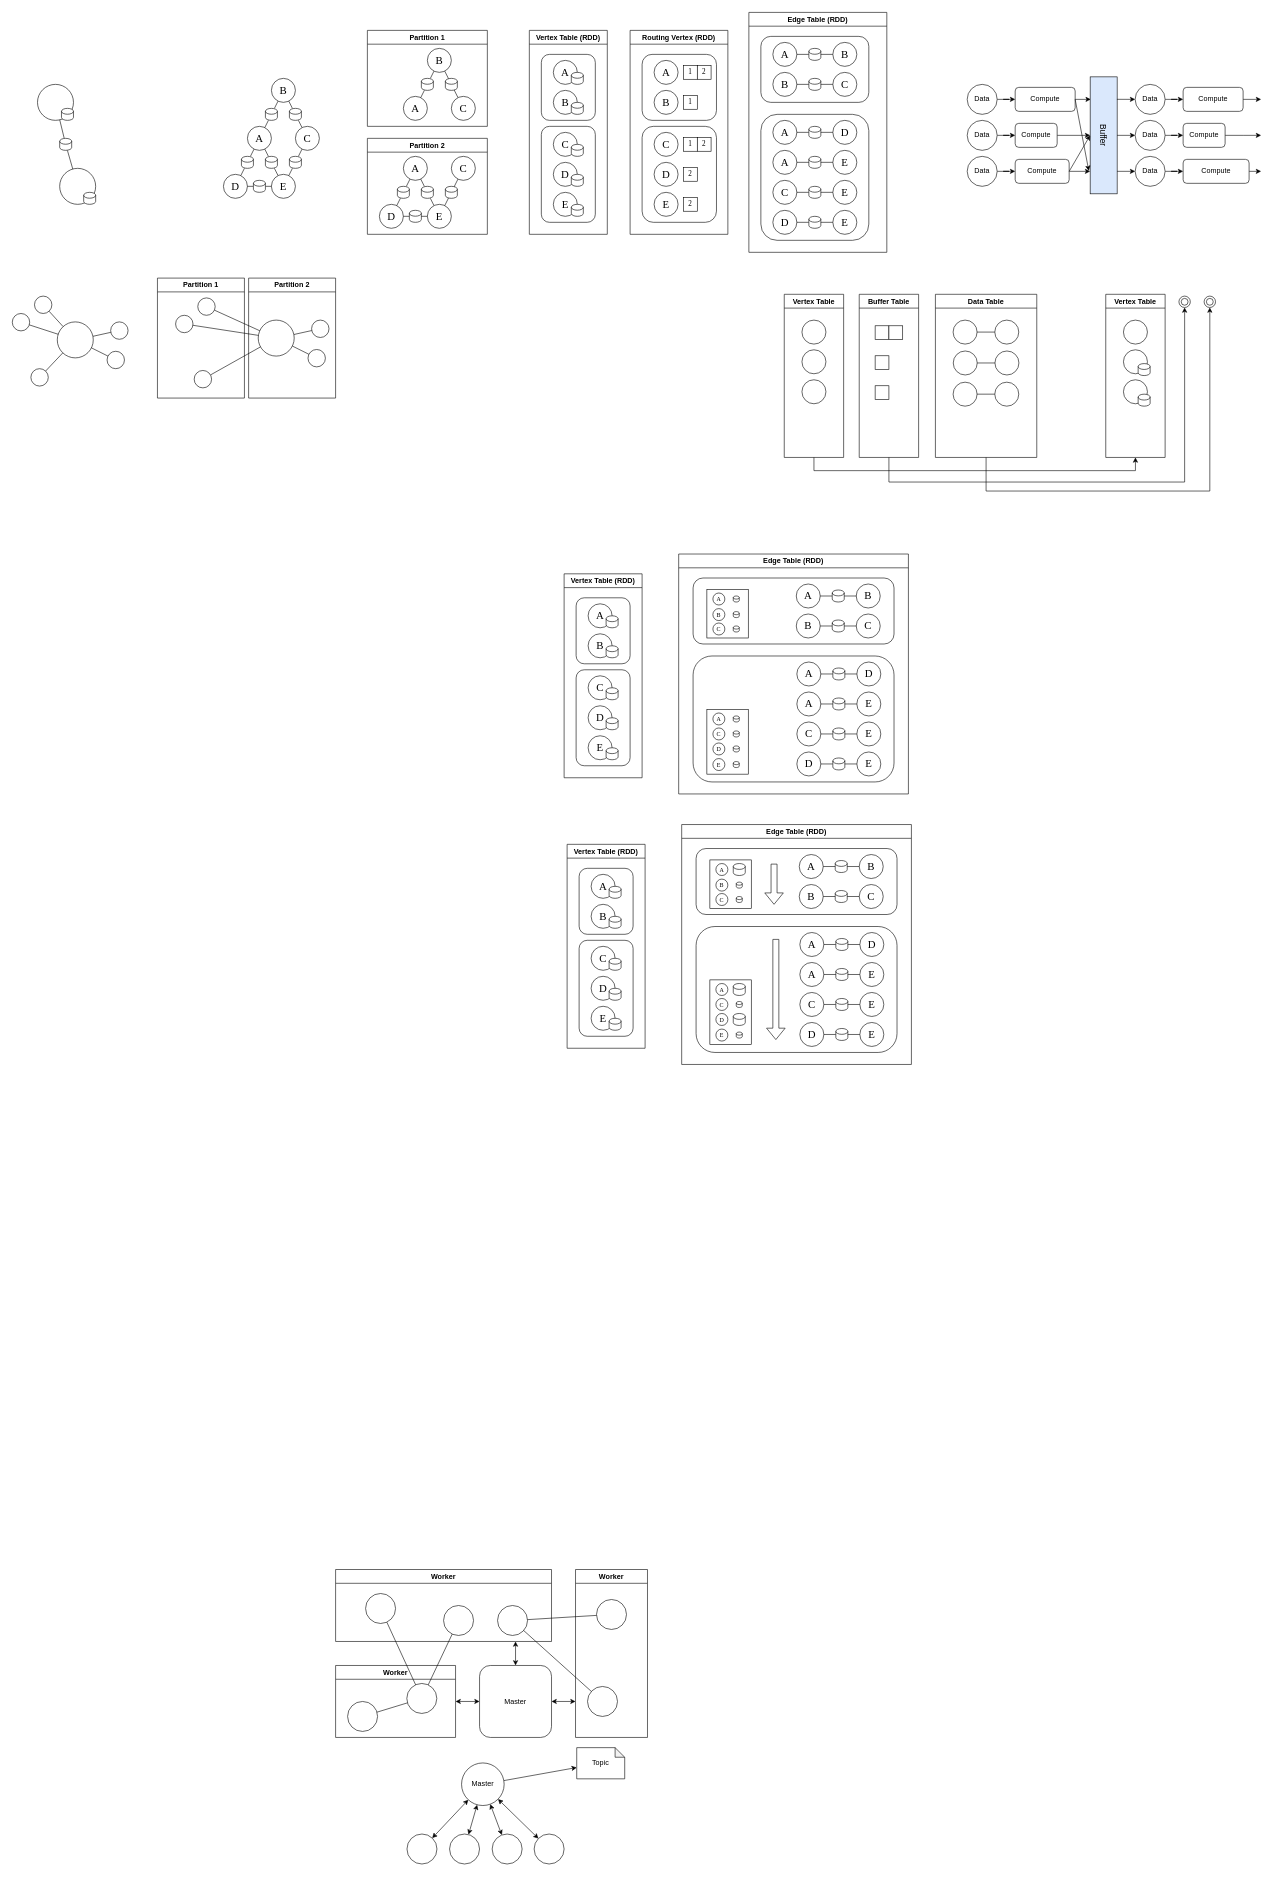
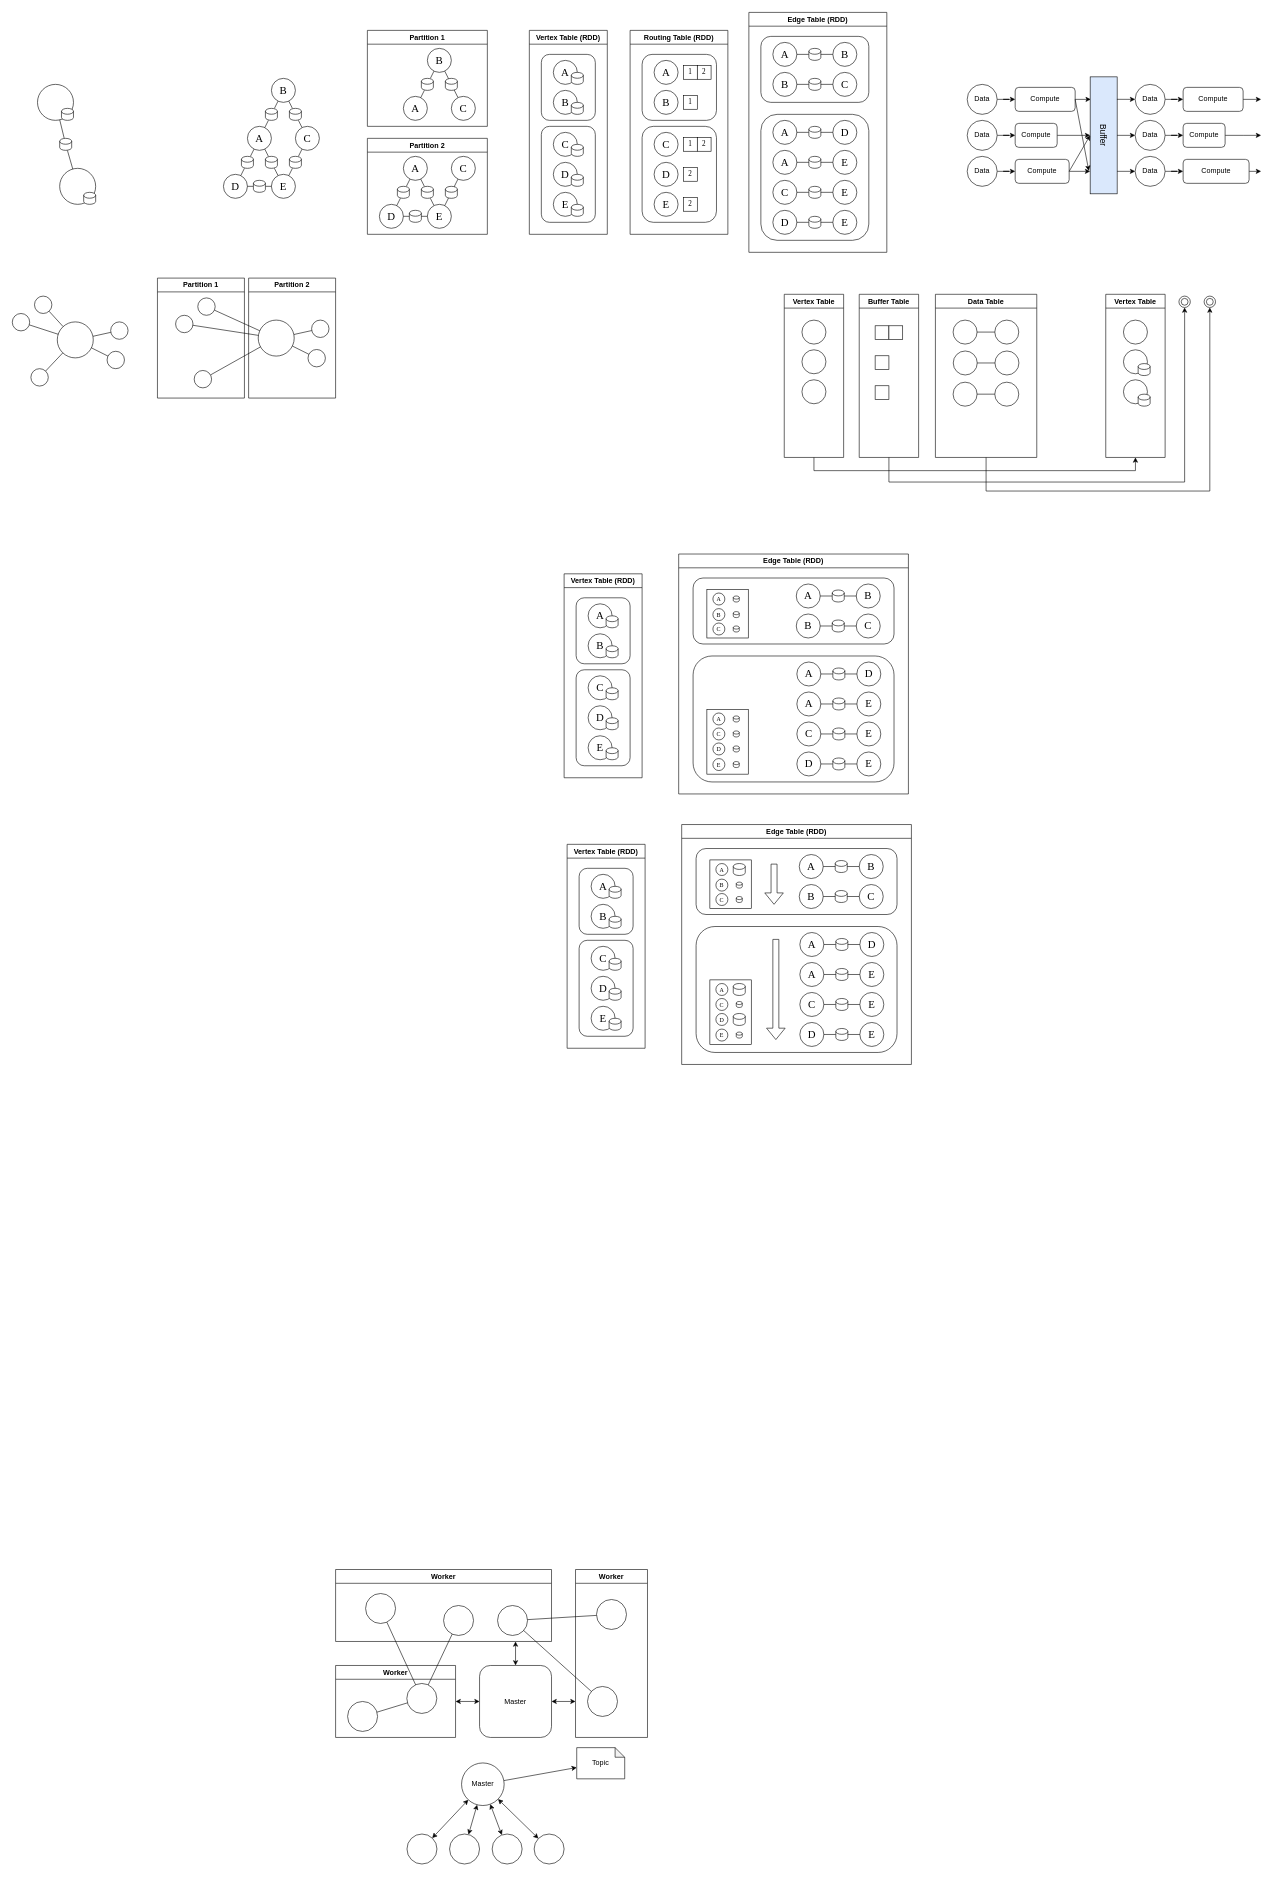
(679, 38) -> (679, 38)
